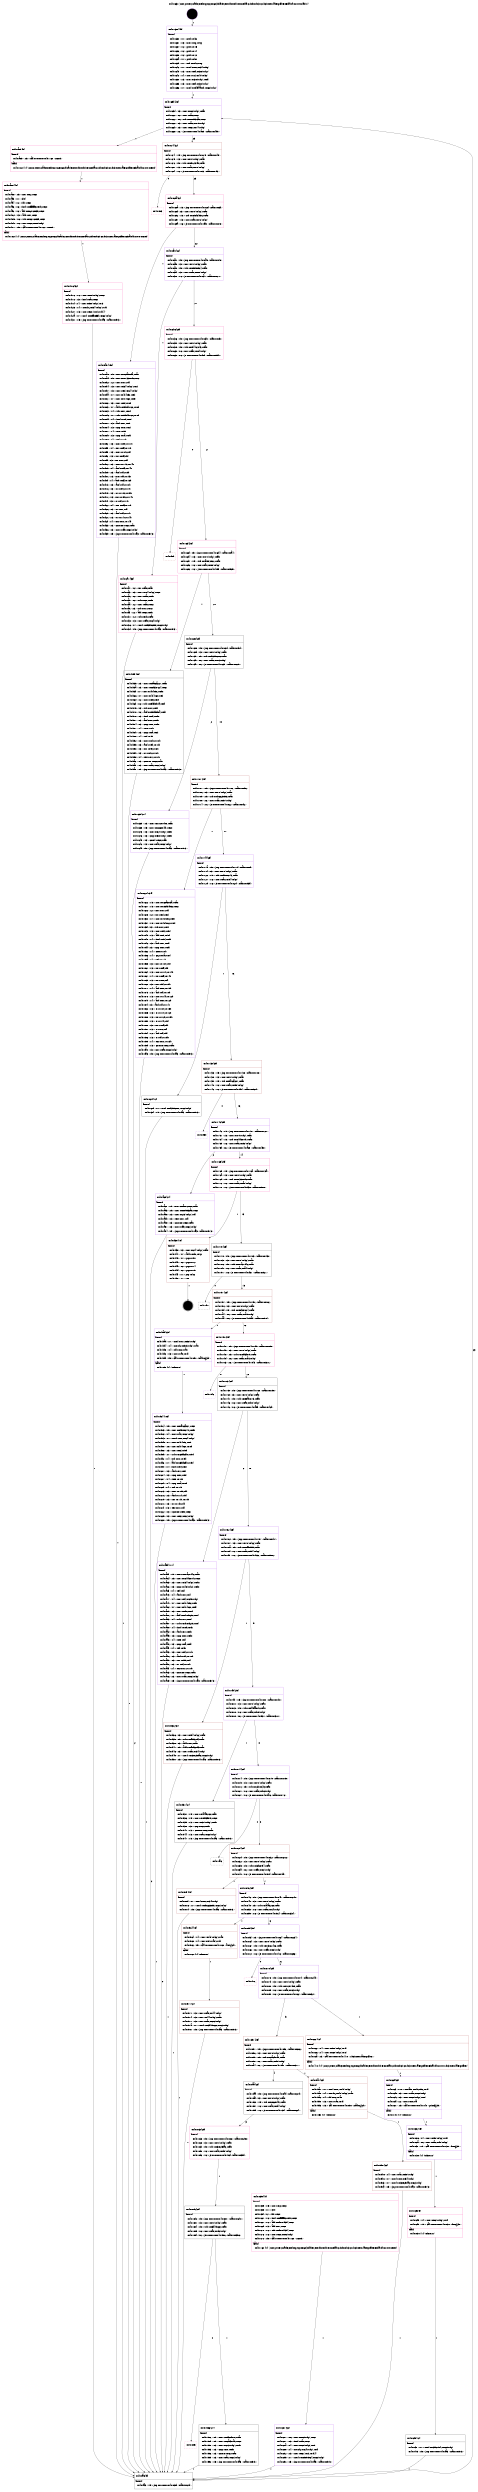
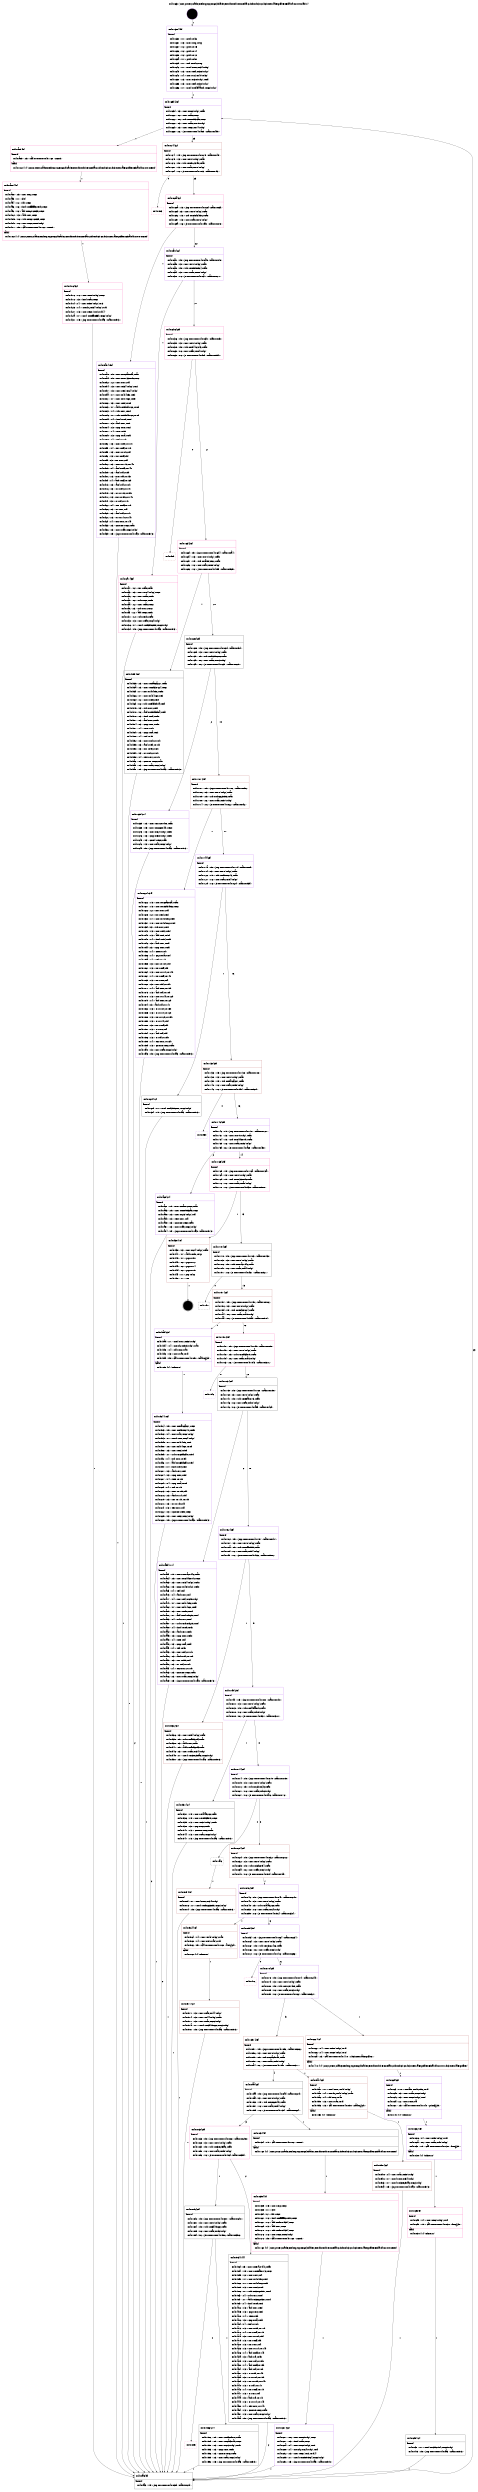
(231, 1883) -> (213, 1876)
none -> (325, 2143)
none -> (258, 2338)
